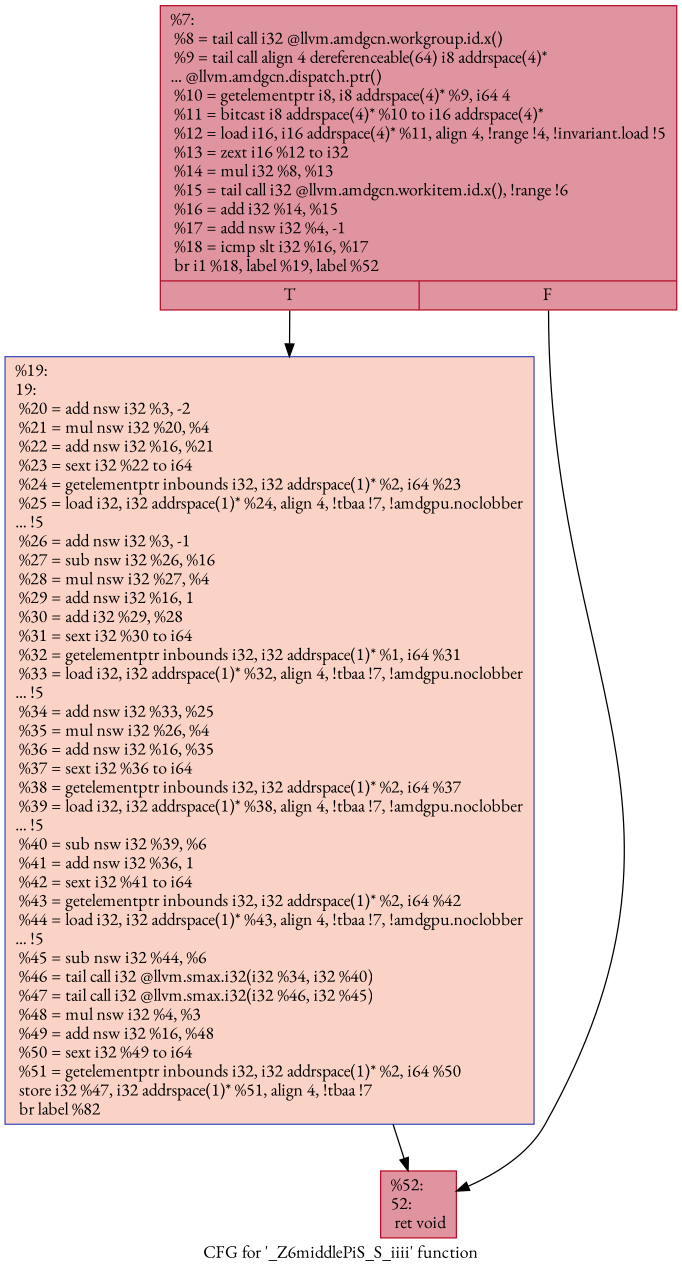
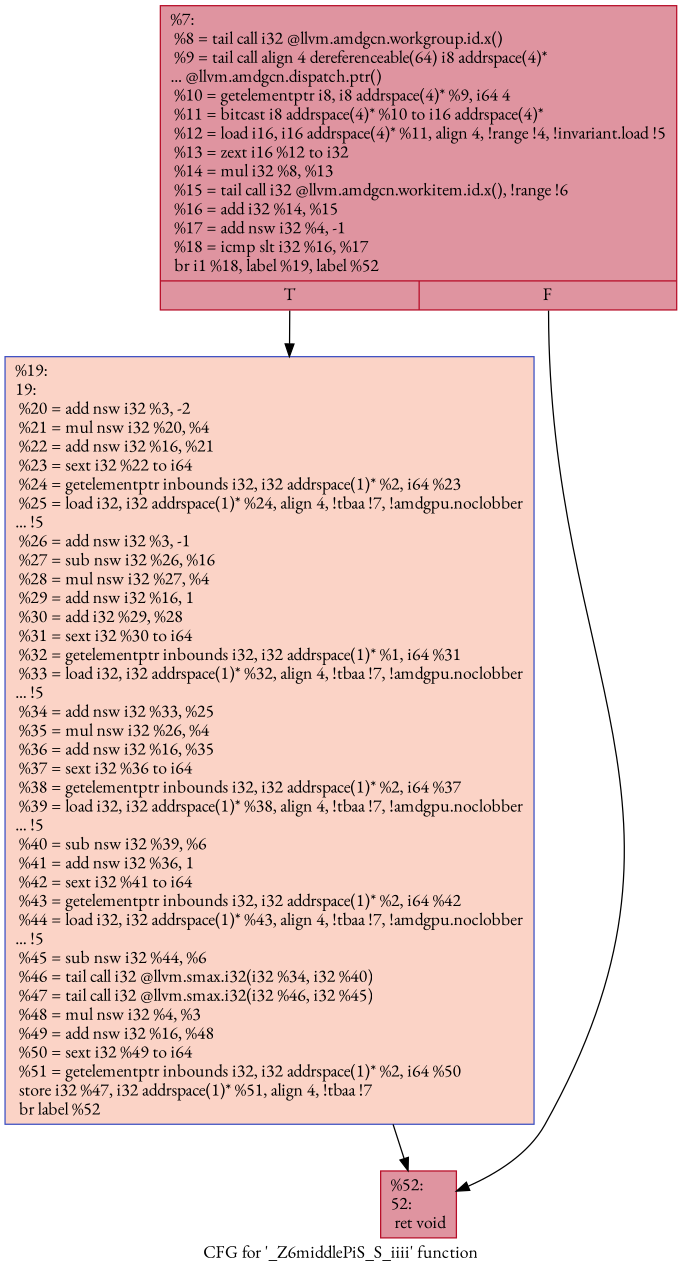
(58, 1109) -> (58, 1109)
